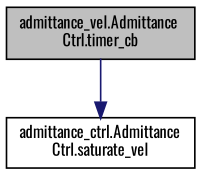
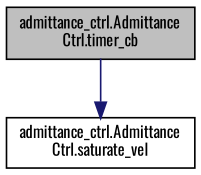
(101, 33) -> (101, 33)
